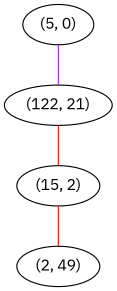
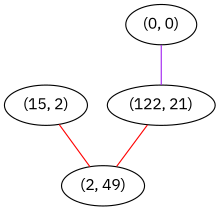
(58, 25) -> (161, 25)
(58, 146) -> (132, 146)
